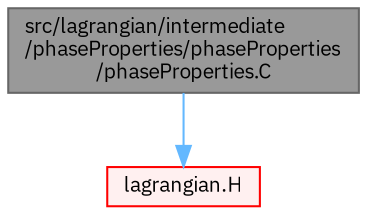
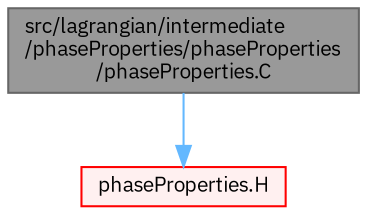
(184, 187) -> (184, 187)
